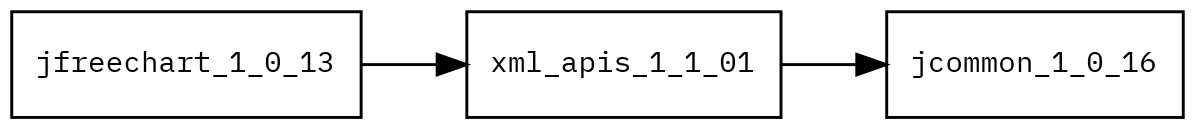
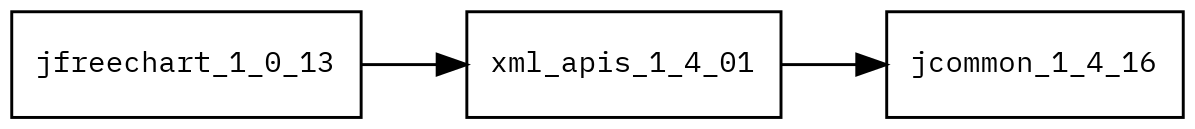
(624, 65) -> (624, 65)
(1035, 65) -> (1035, 65)
